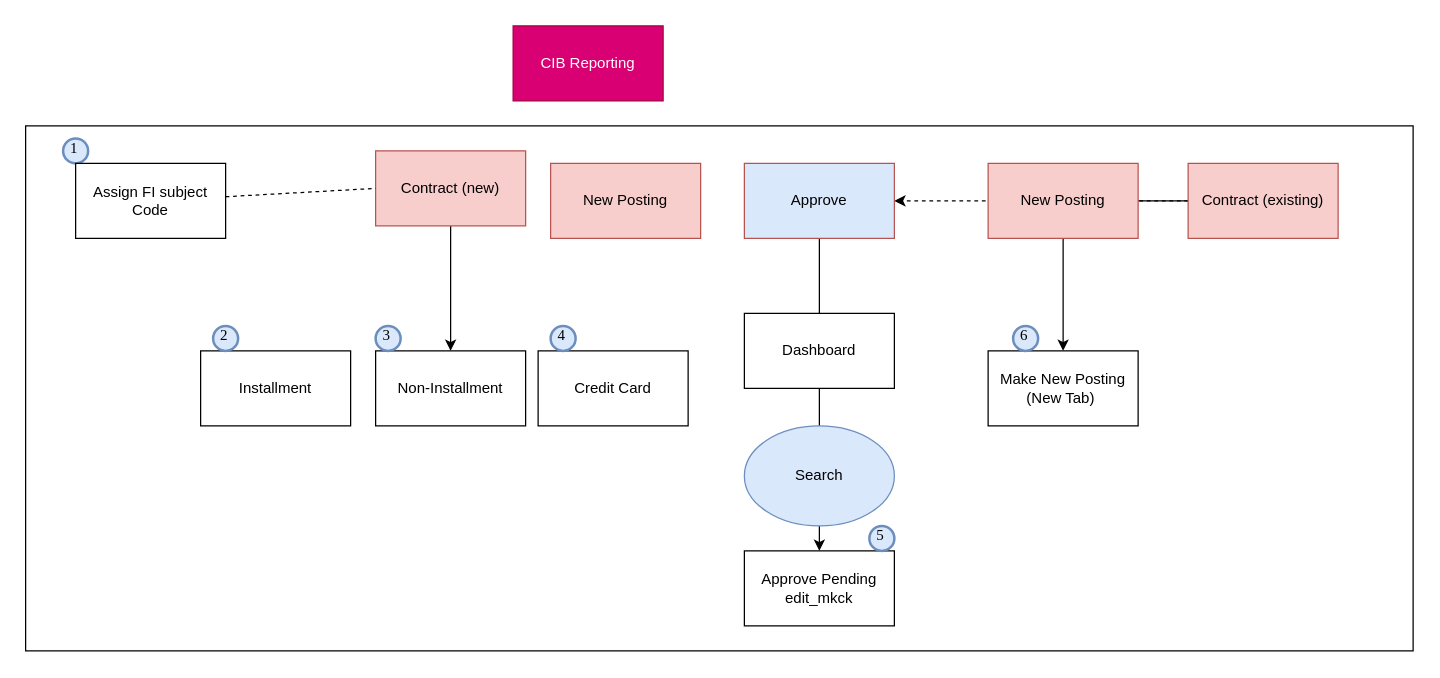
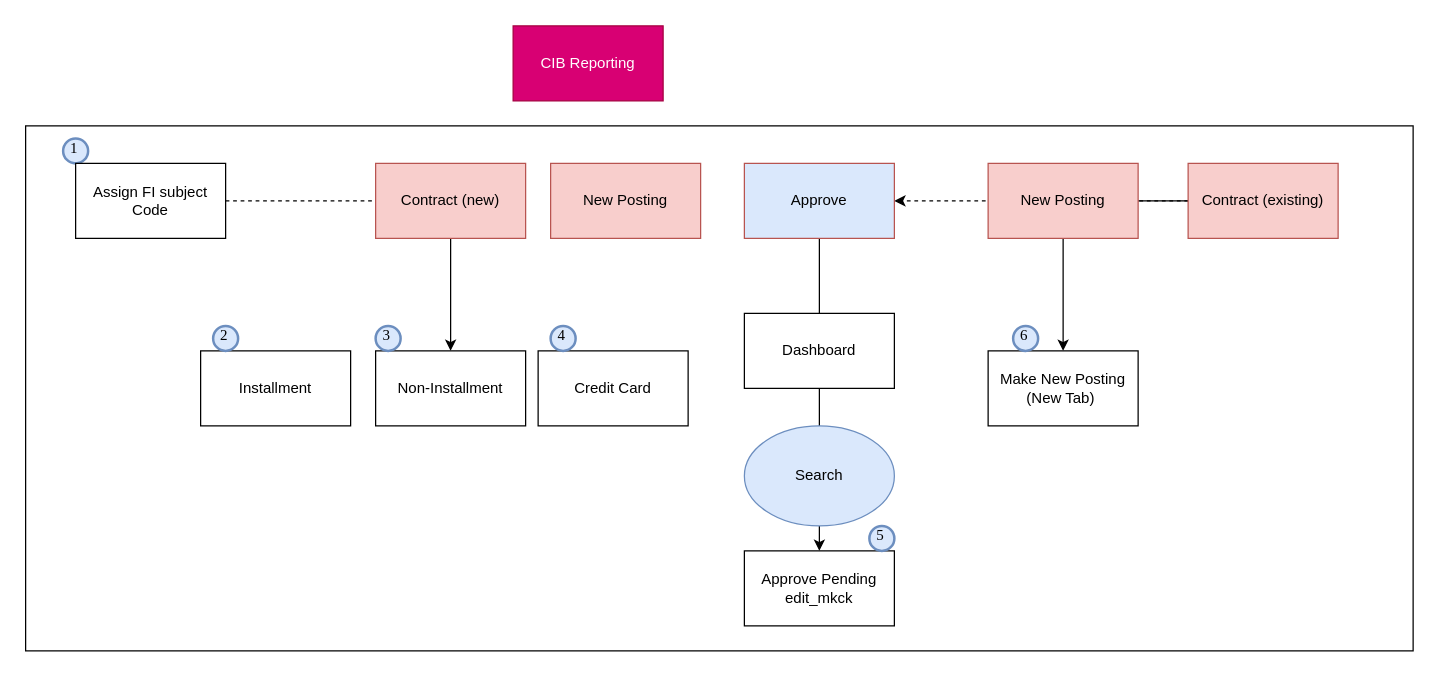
(451, 188) -> (451, 201)
